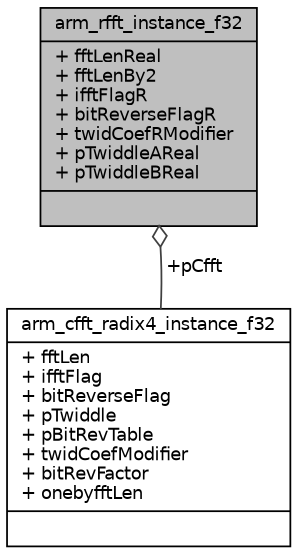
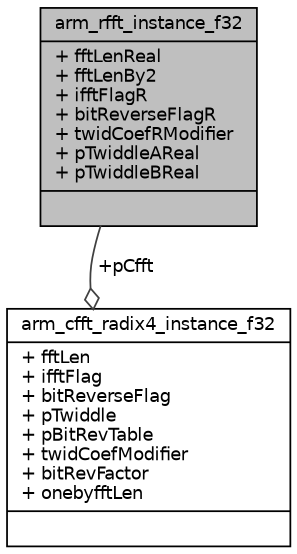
(161, 278) -> (93, 256)
